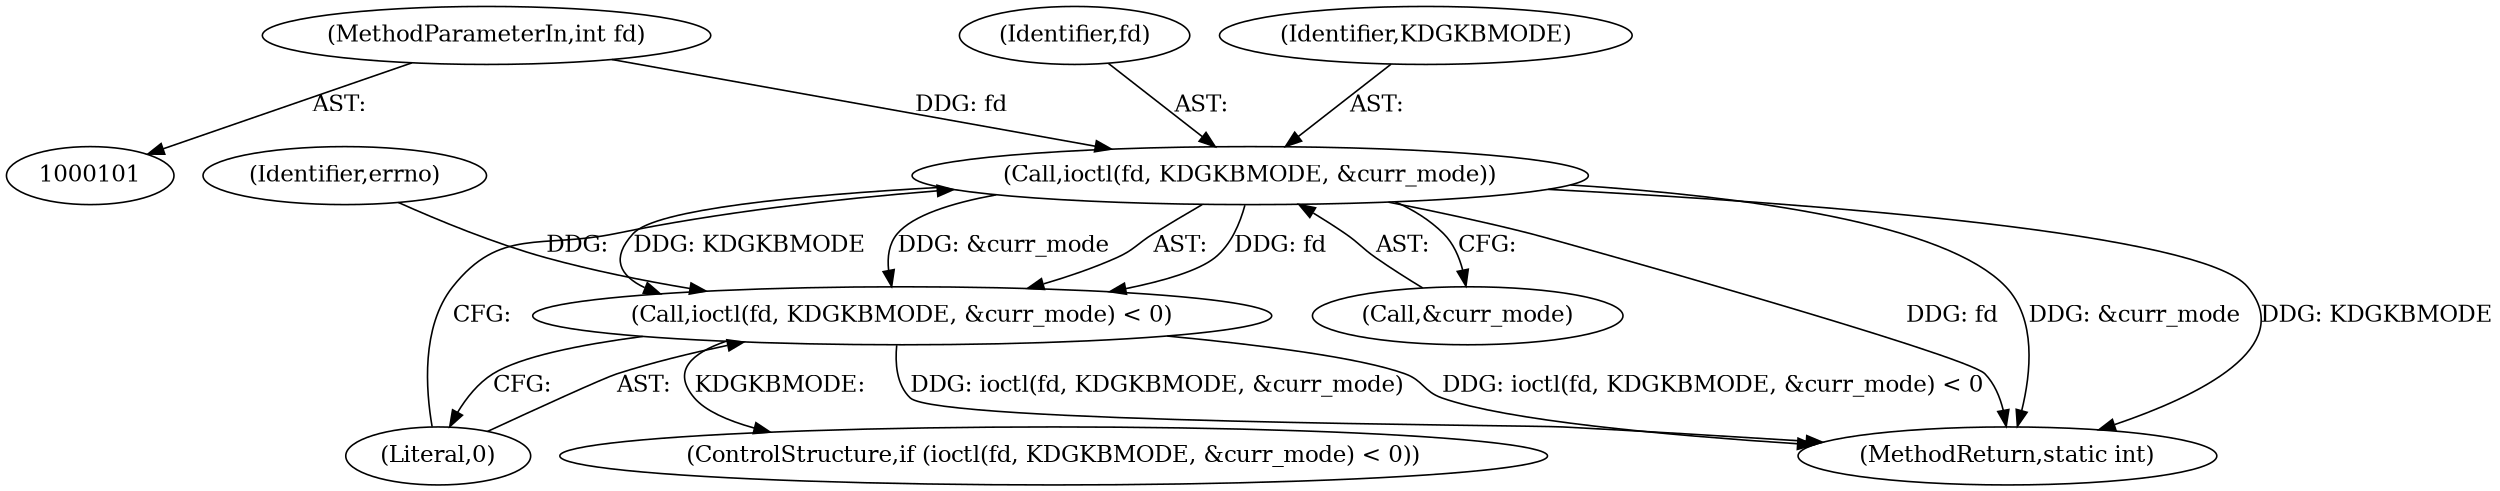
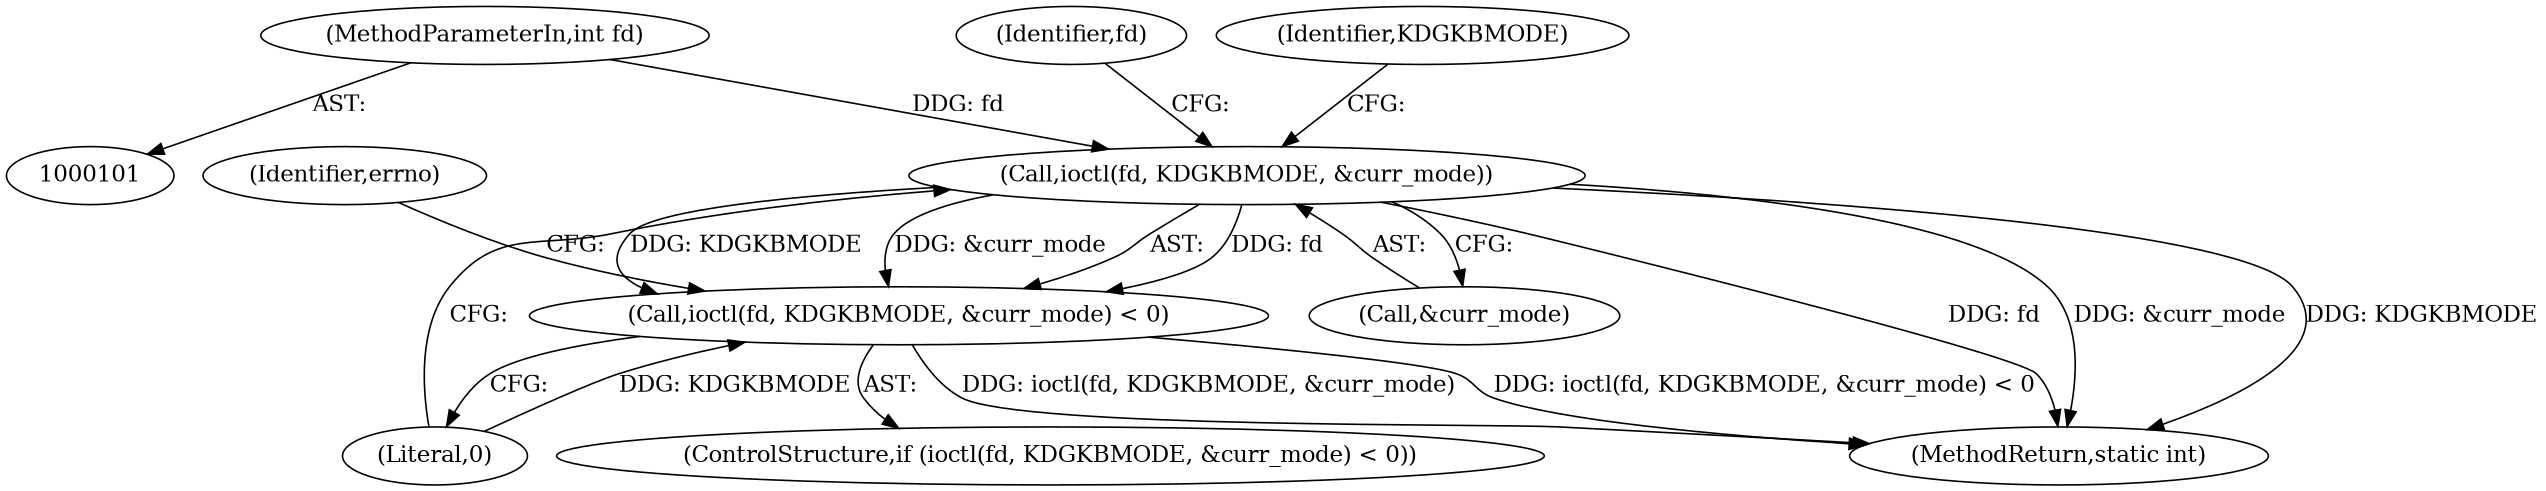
(1205, 106) -> (1204, 106)
(1381, 106) -> (1380, 106)
(581, 246) -> (579, 246)
(648, 386) -> (735, 386)
(784, 386) -> (894, 386)
